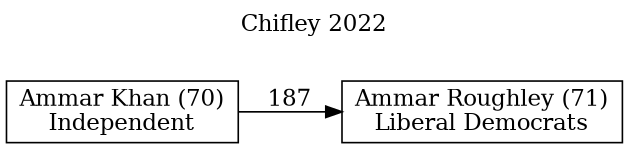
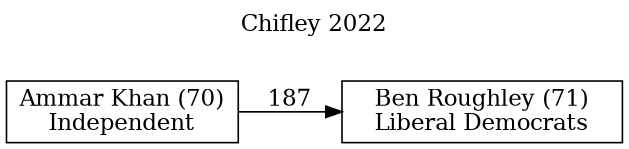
(482, 112) -> (482, 112)
